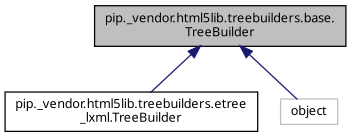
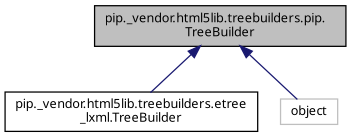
(220, 26) -> (220, 26)
